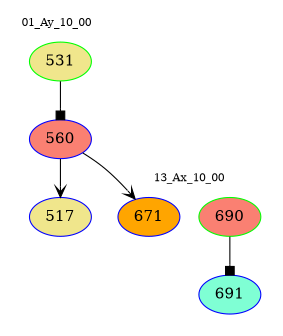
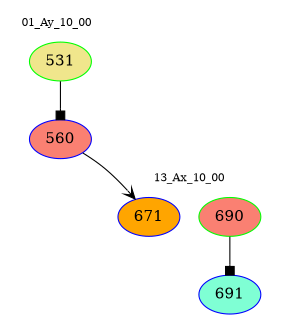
(60, 217) -> none
